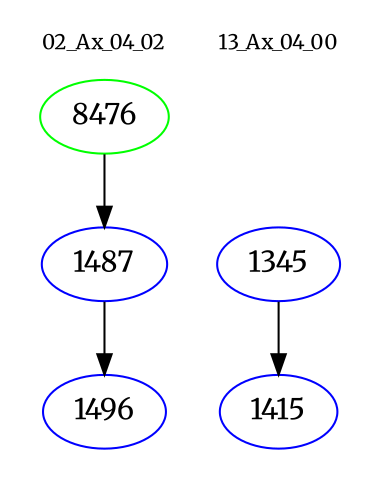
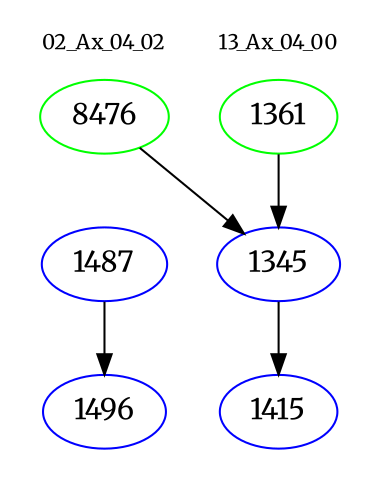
none -> (279, 117)
(104, 180) -> (171, 173)
